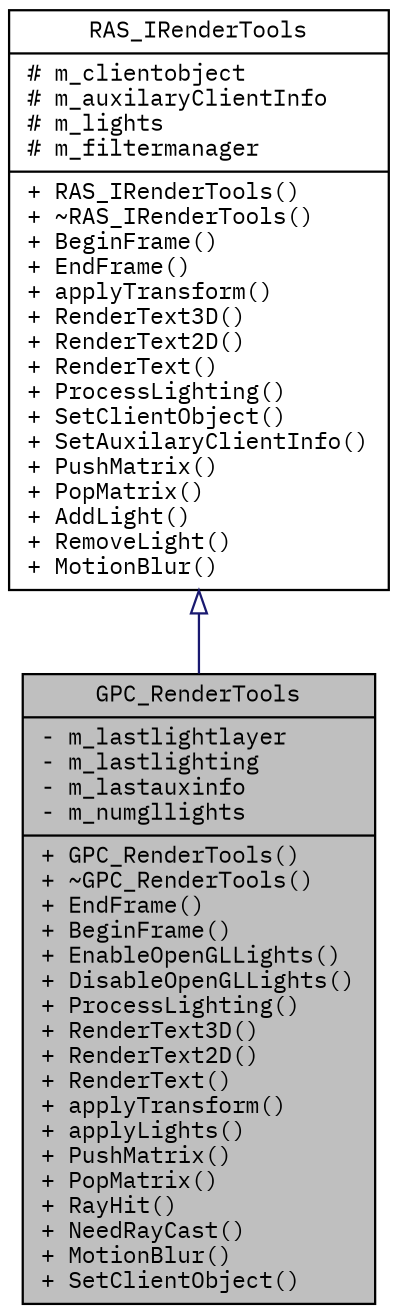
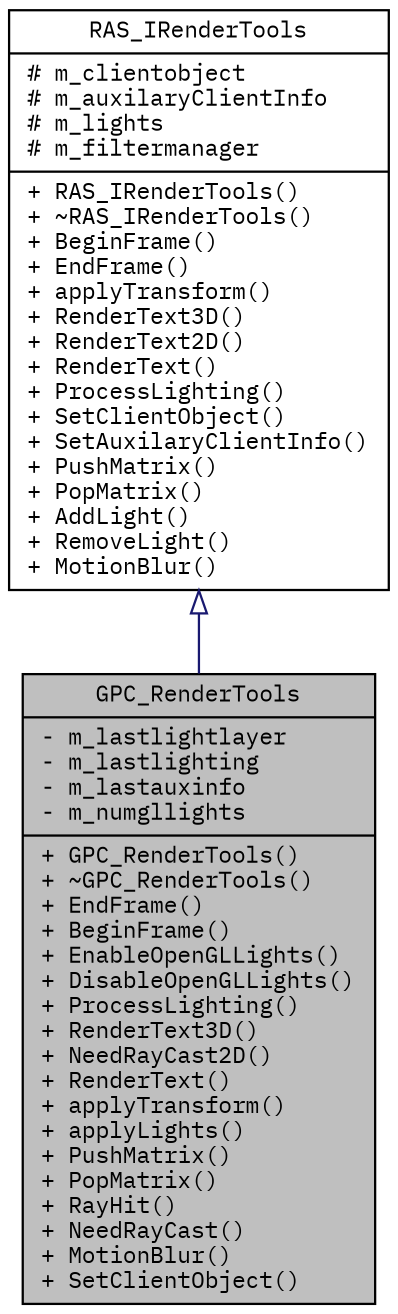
(151, 1056) -> (158, 1056)
